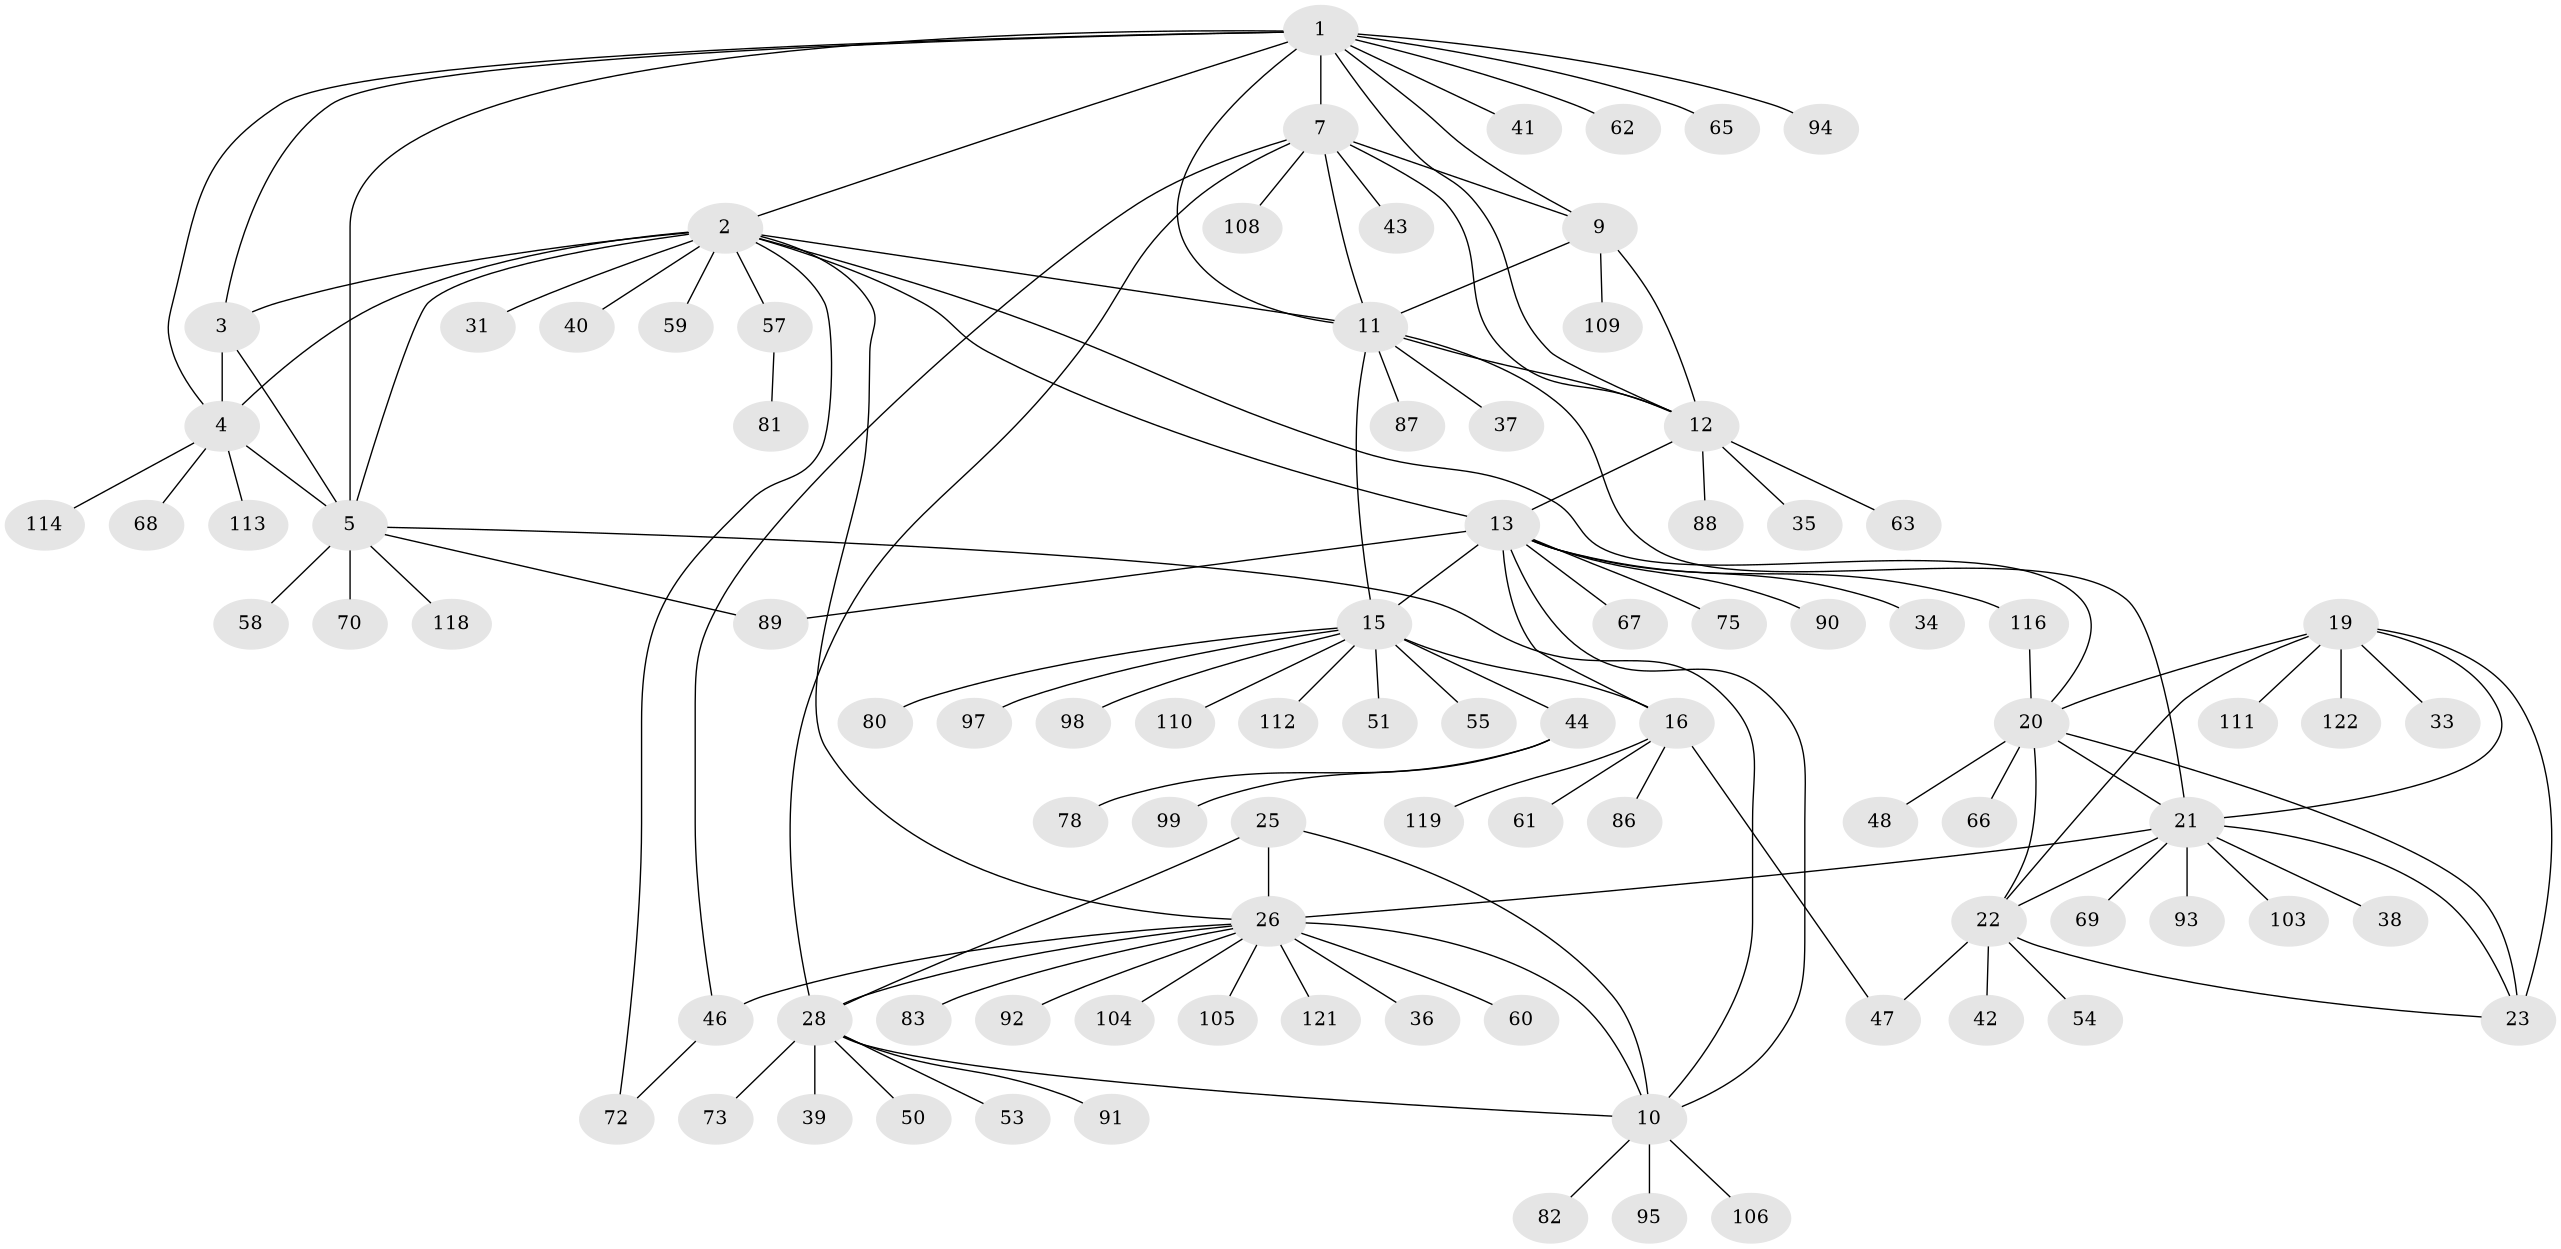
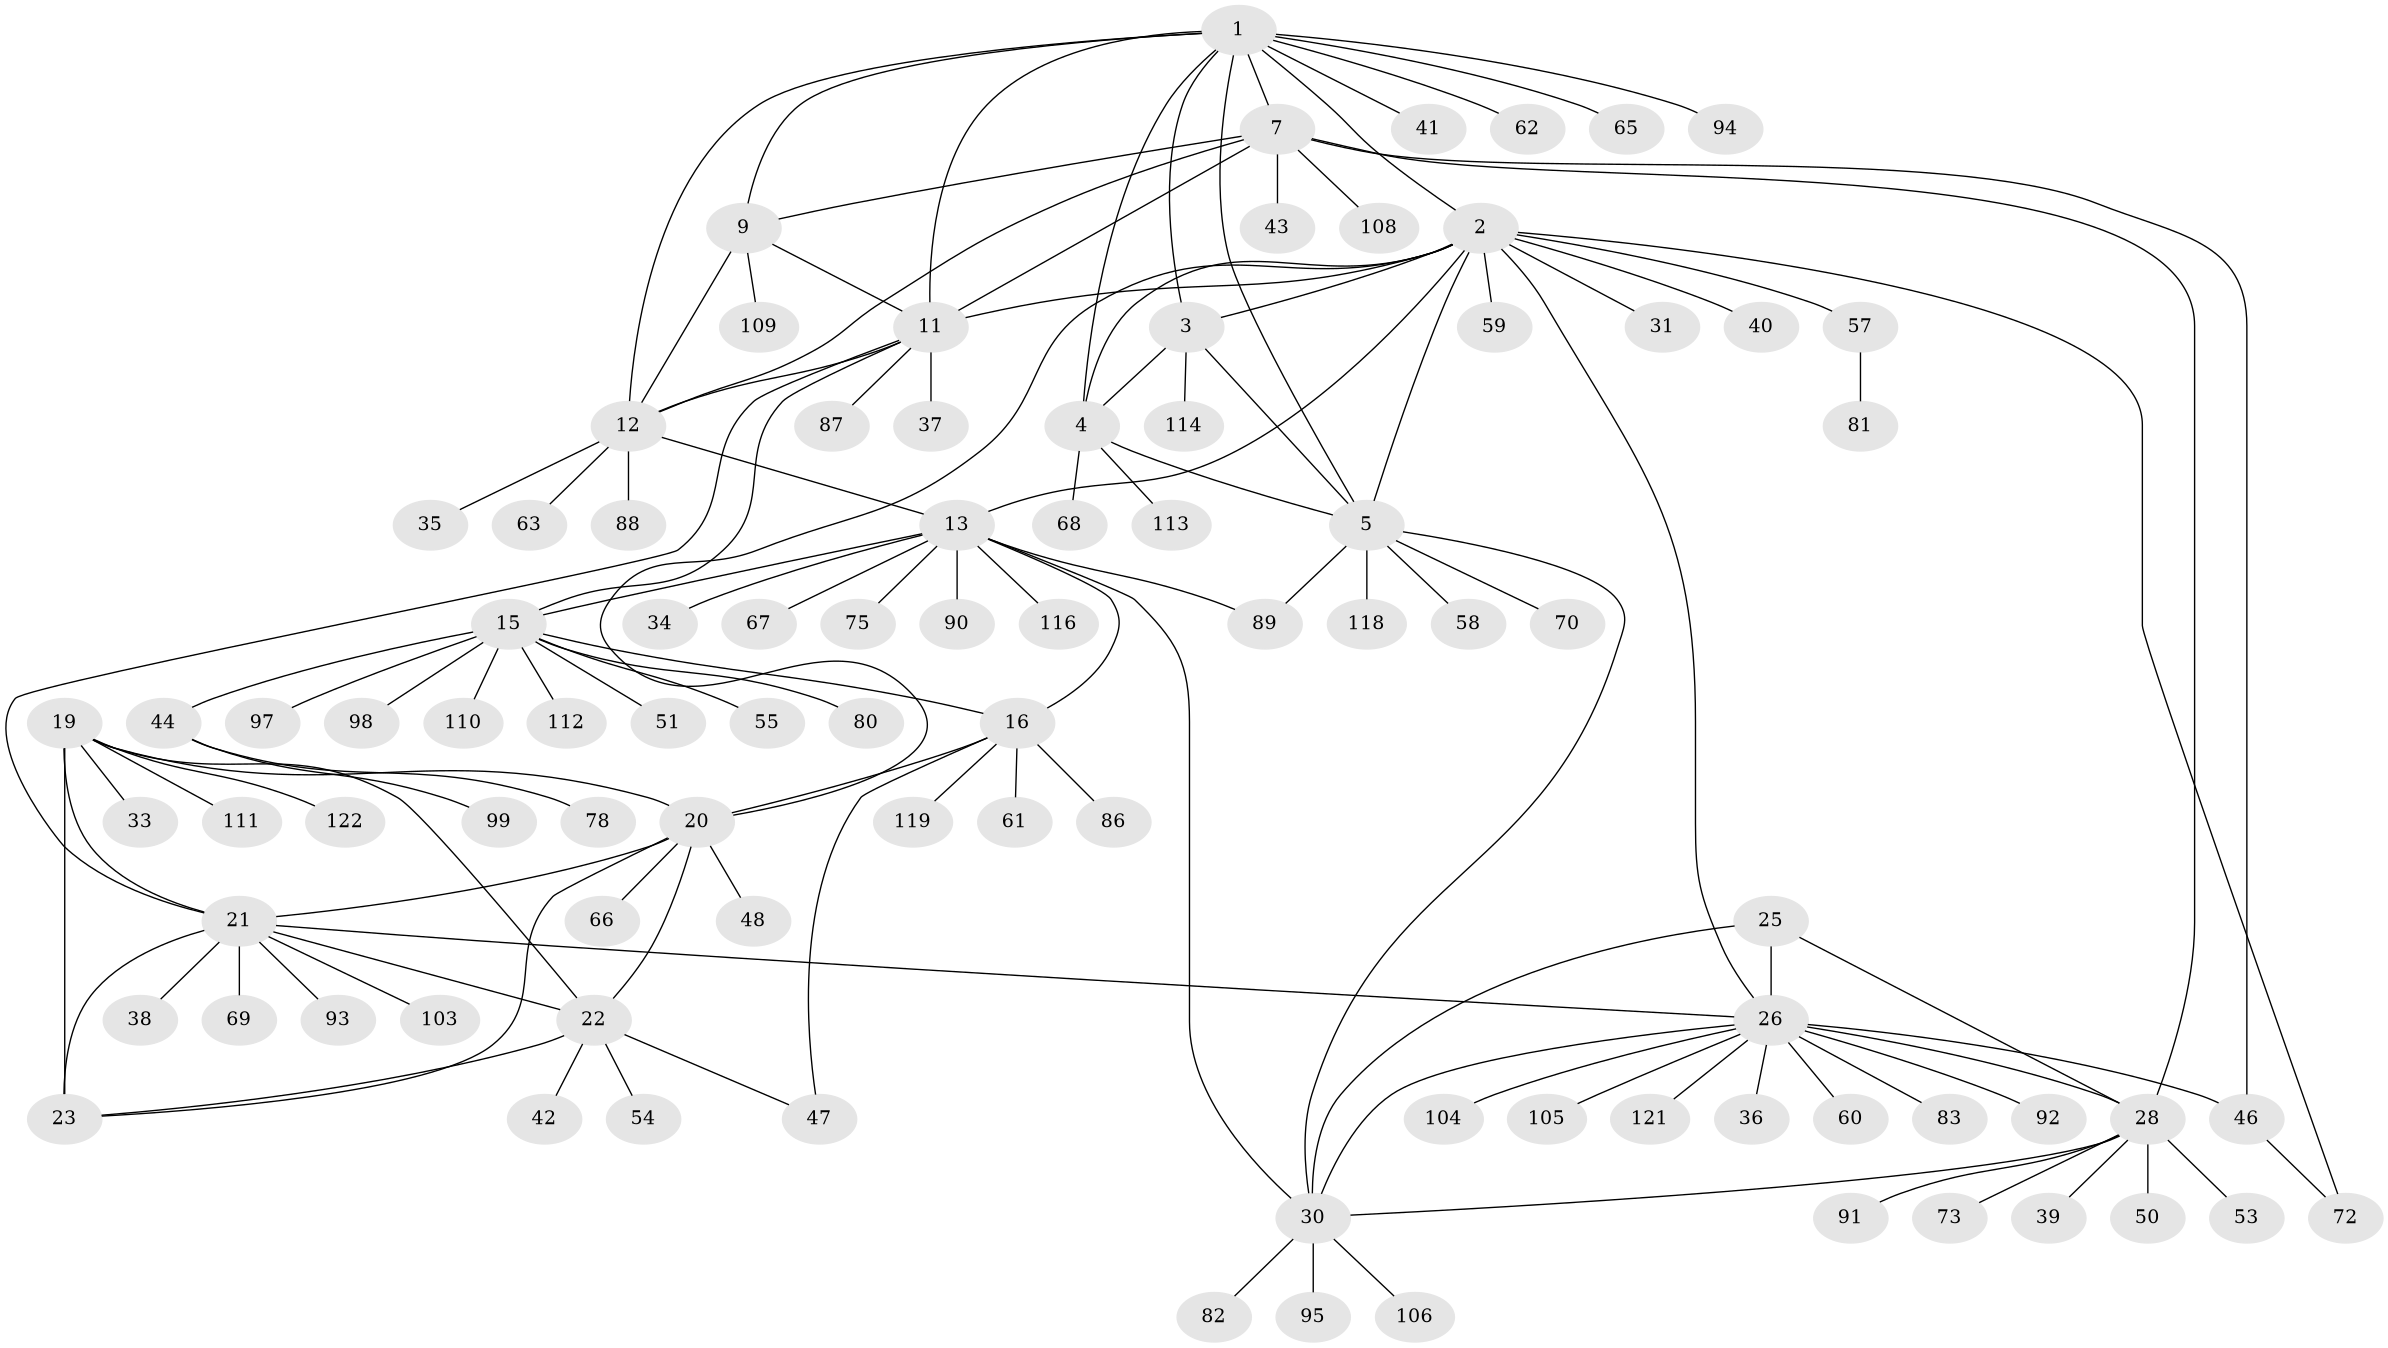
(134, 475) -> (1185, 377)
(2030, 674) -> (861, 779)
(1649, 1119) -> (1313, 1218)
